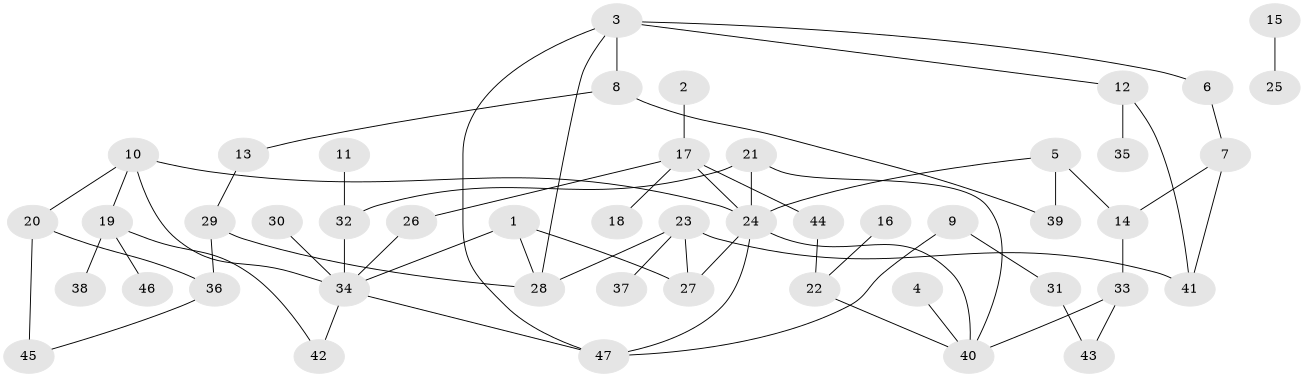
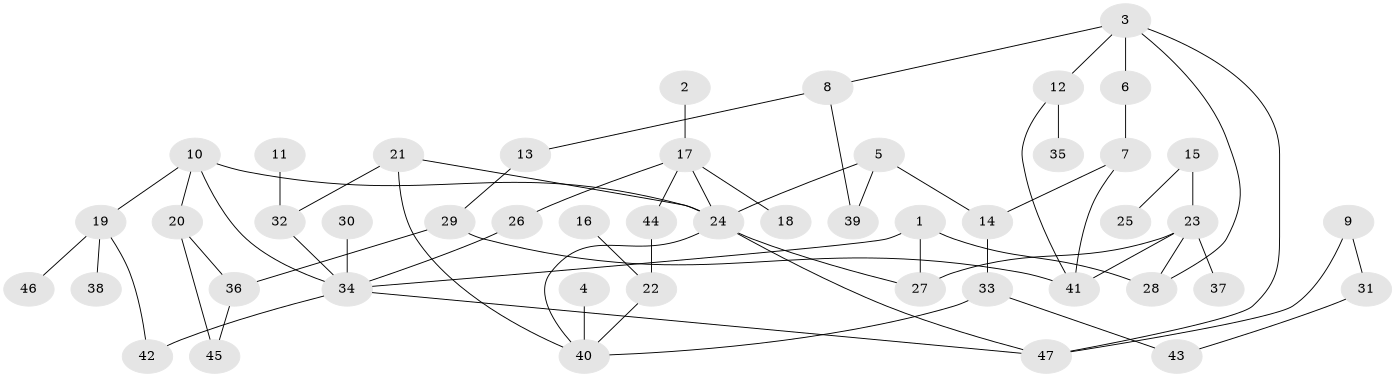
none -> (1193, 189)
(377, 269) -> (760, 262)
